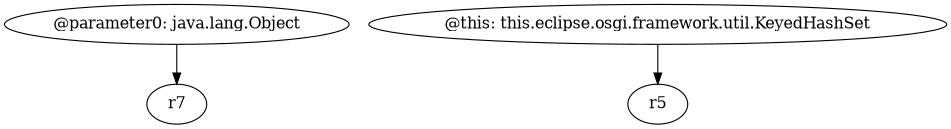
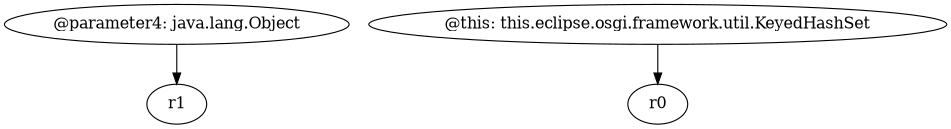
(177, 24) -> (177, 24)
(177, 104) -> (177, 104)
(658, 104) -> (658, 104)
